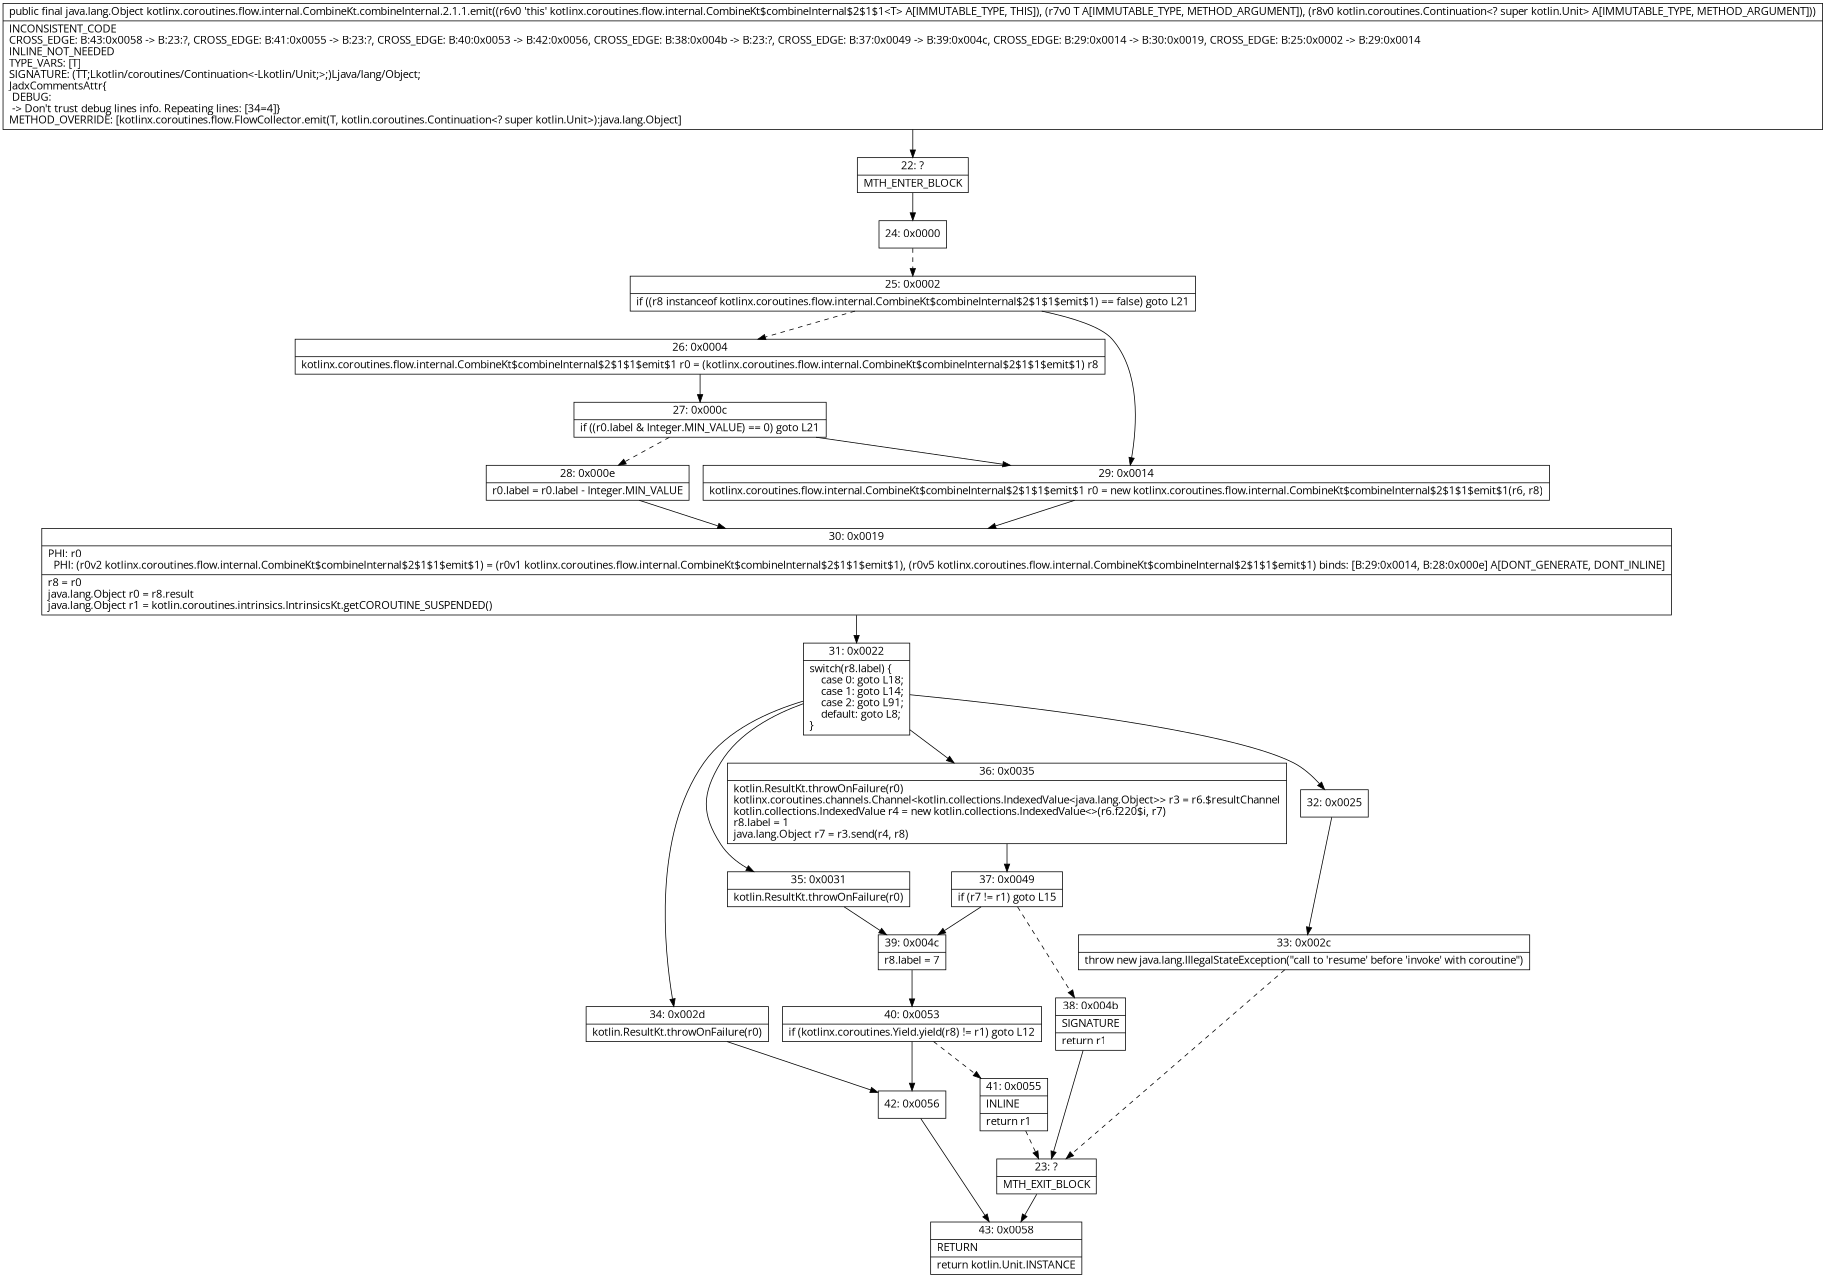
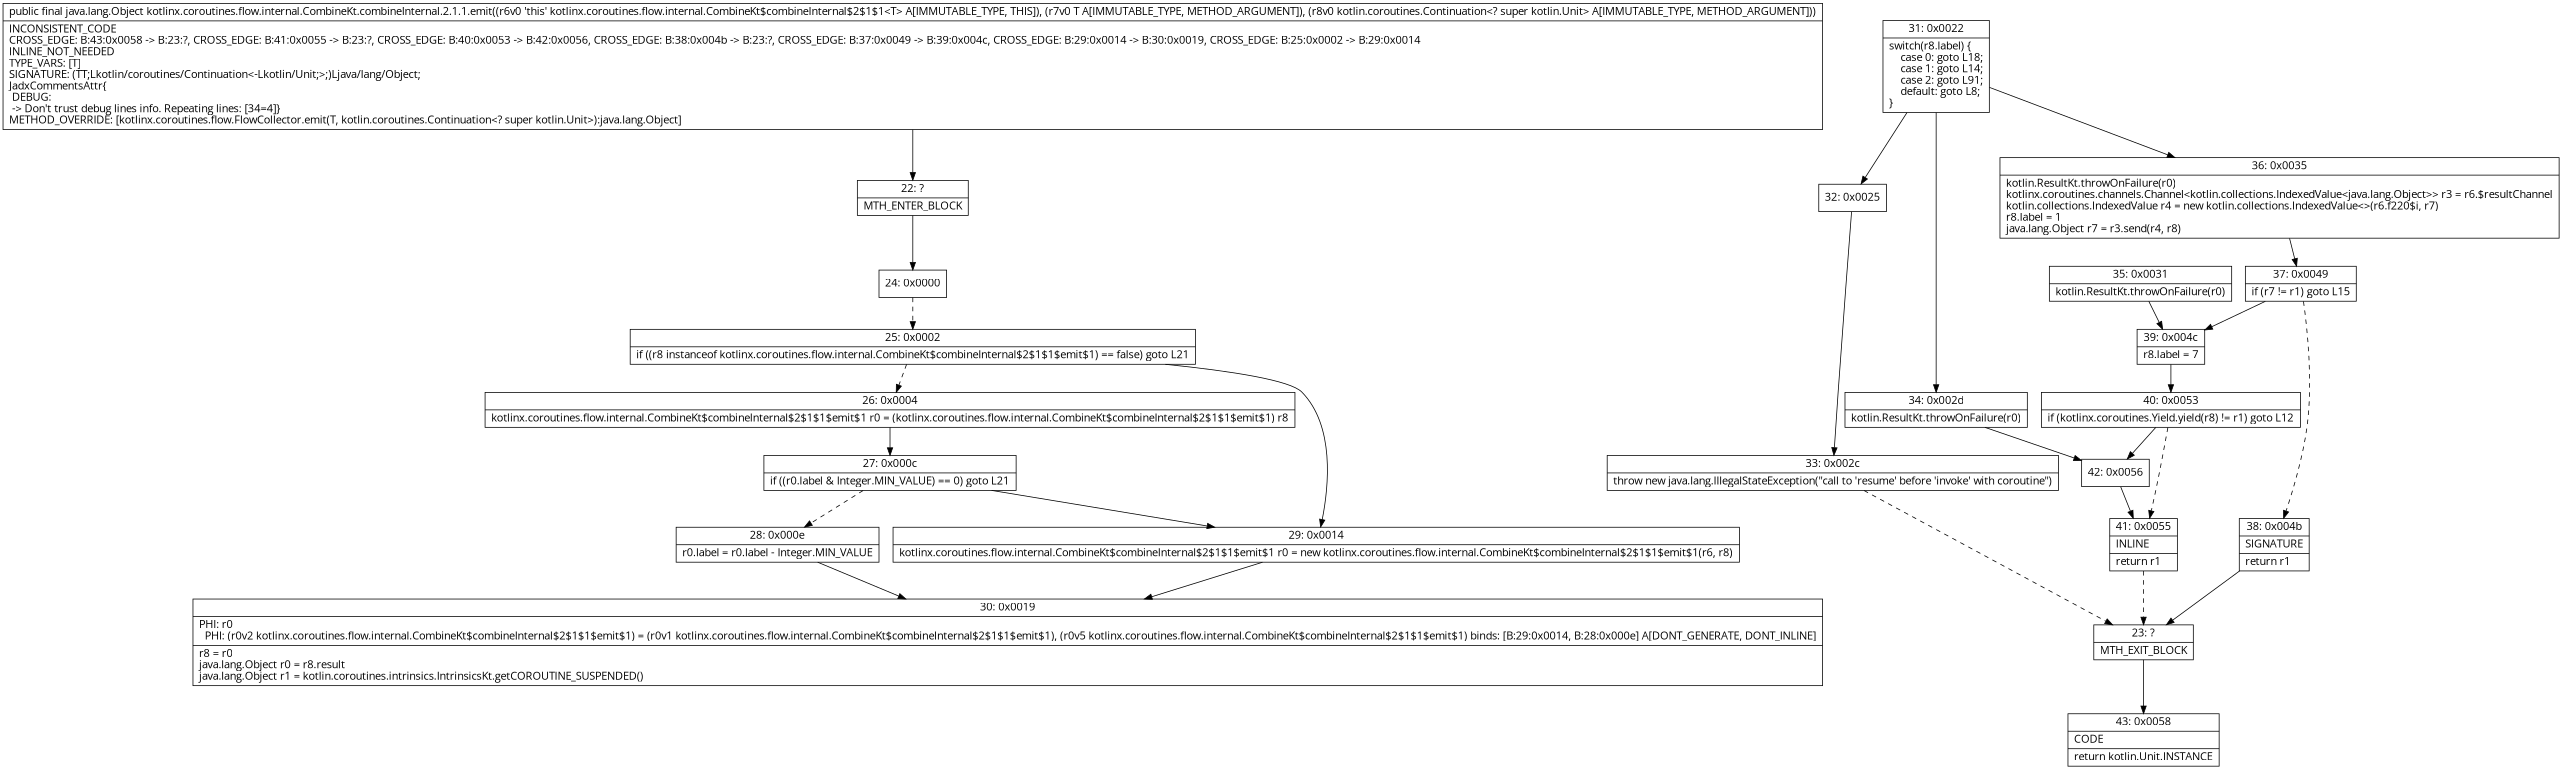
(857, 625) -> none
(716, 771) -> none
(953, 1167) -> (2126, 499)
(958, 1248) -> (2089, 740)
